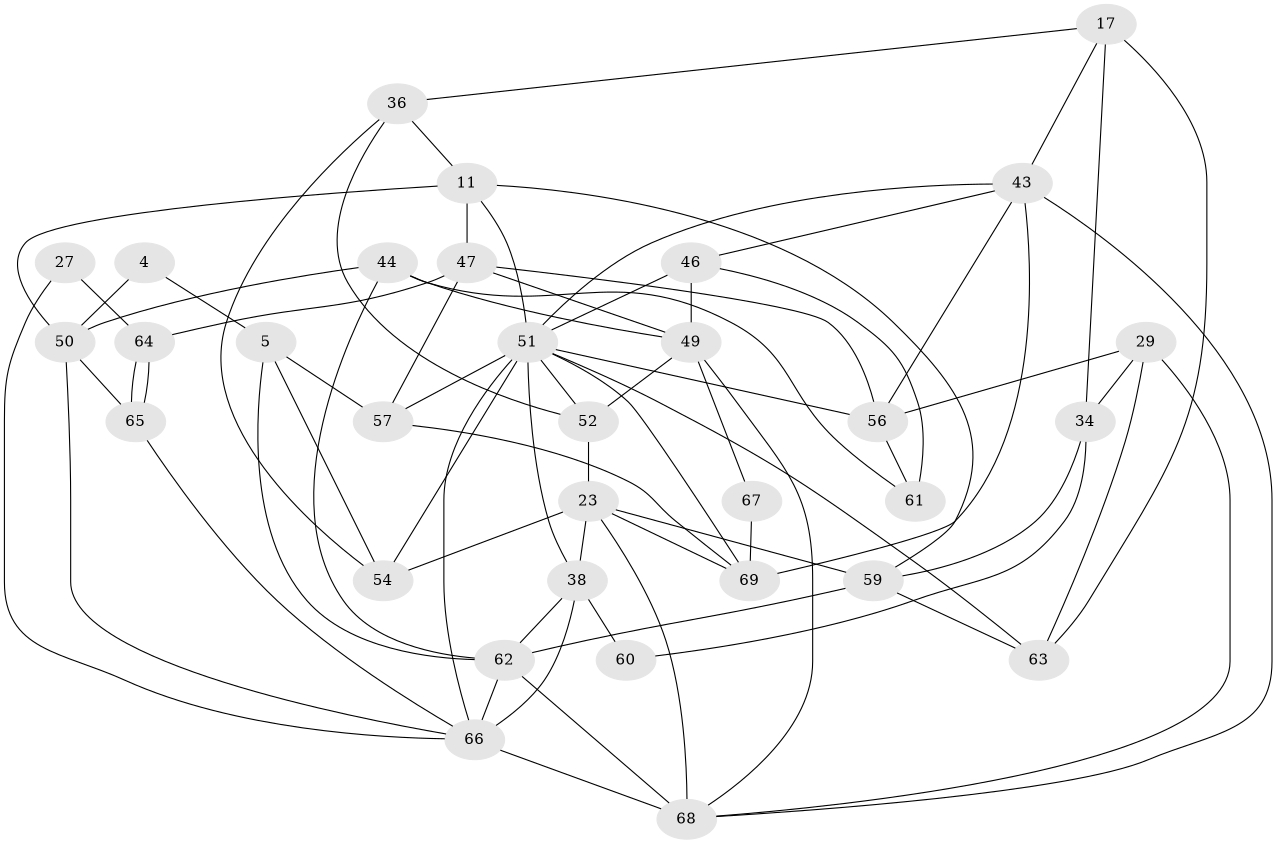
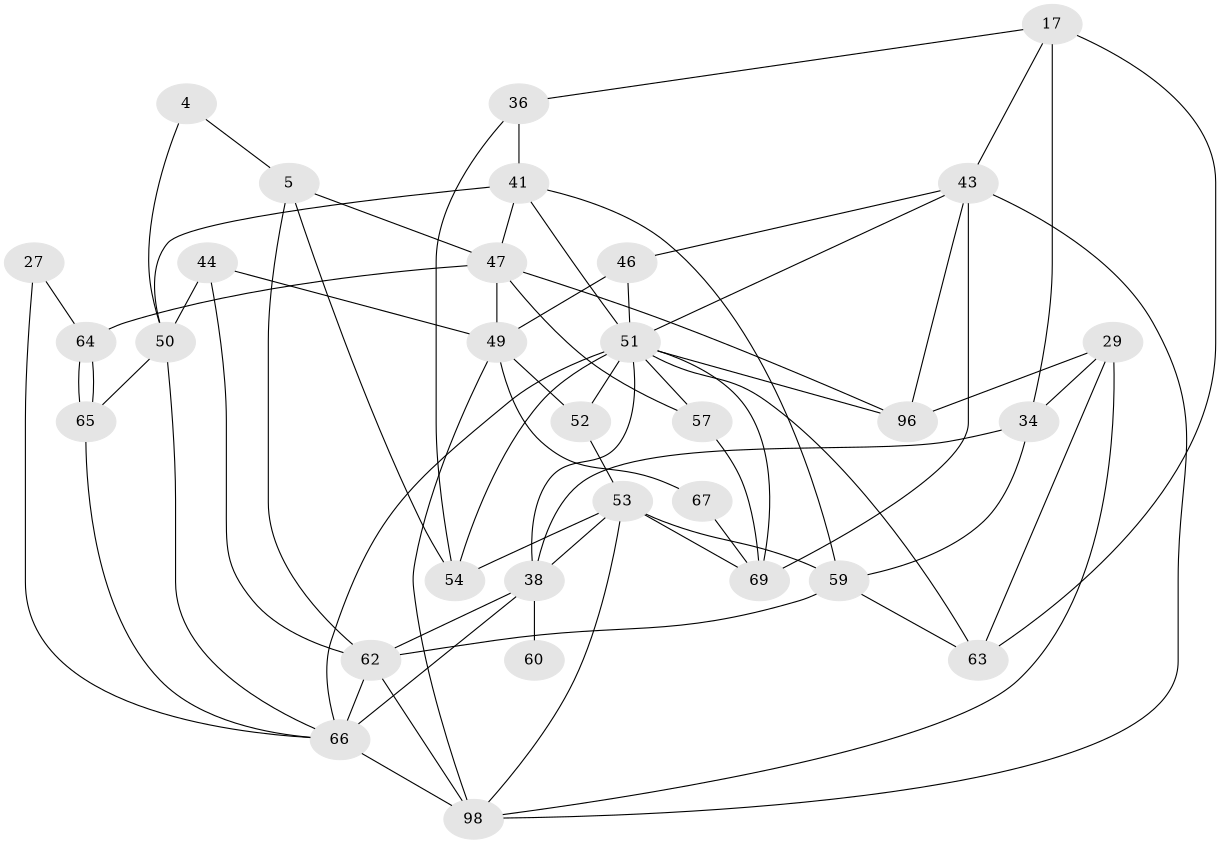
(467, 183) -> (519, 183)
(373, 316) -> none
(325, 382) -> (393, 223)
(878, 422) -> (908, 422)
(589, 501) -> (623, 501)
(915, 501) -> none
(923, 597) -> (744, 450)
(687, 819) -> (474, 819)
